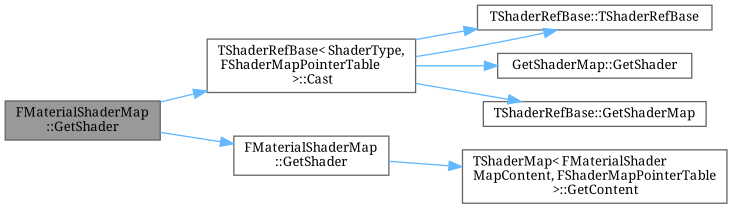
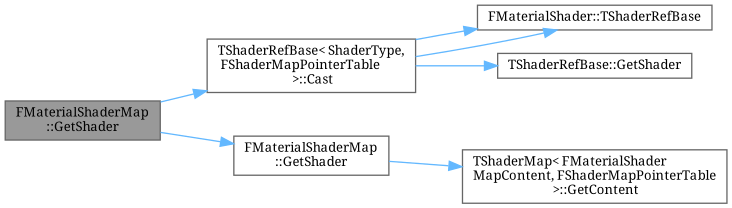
(595, 18) -> (595, 18)
(595, 66) -> (595, 66)
(595, 114) -> none
